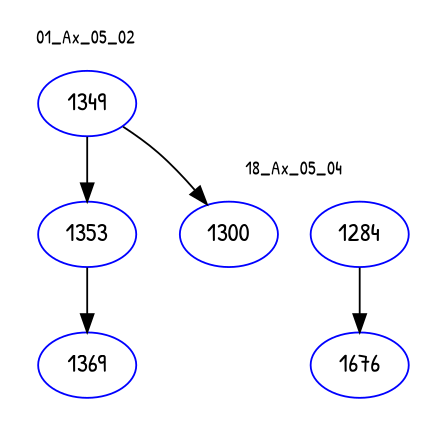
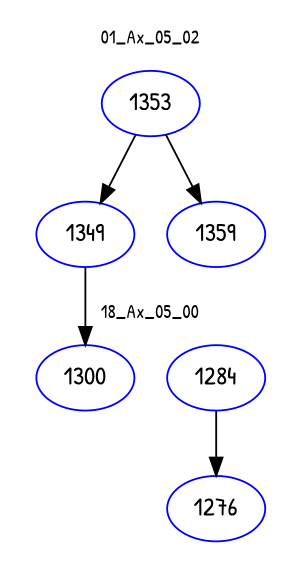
(87, 160) -> (122, 161)
(294, 170) -> (151, 313)
(87, 365) -> (216, 234)
(360, 365) -> (216, 509)
